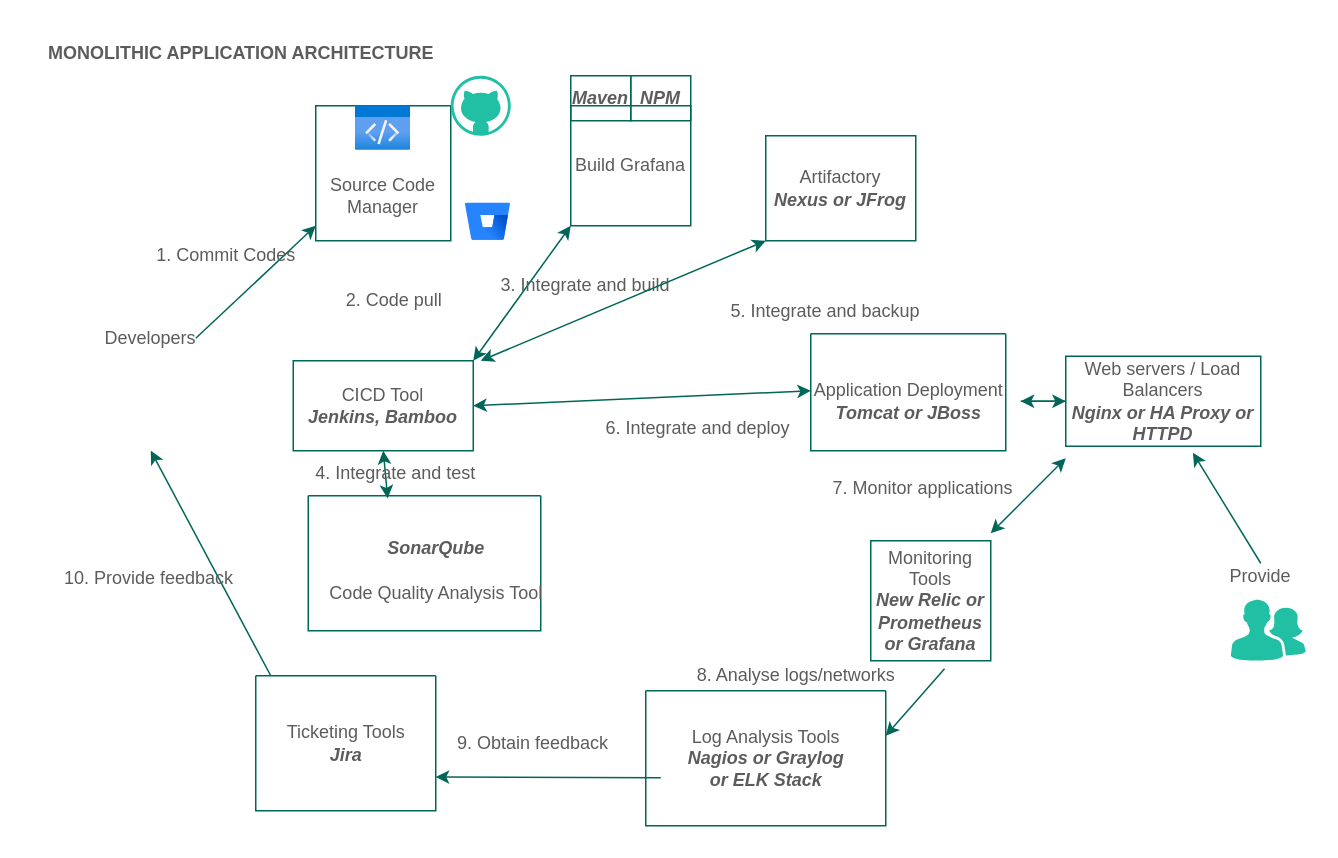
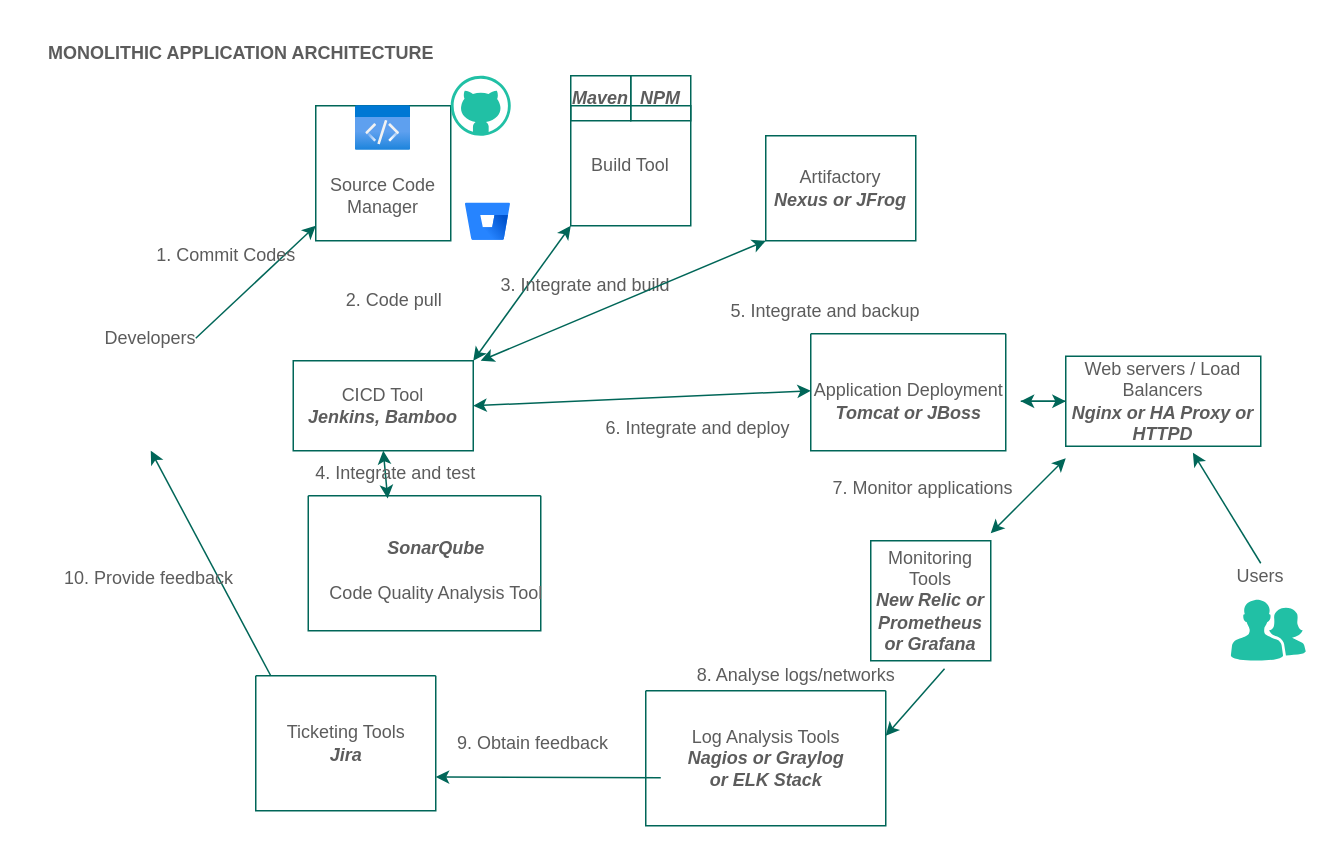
(631, 166) -> (631, 166)
(1261, 577) -> (1261, 577)
